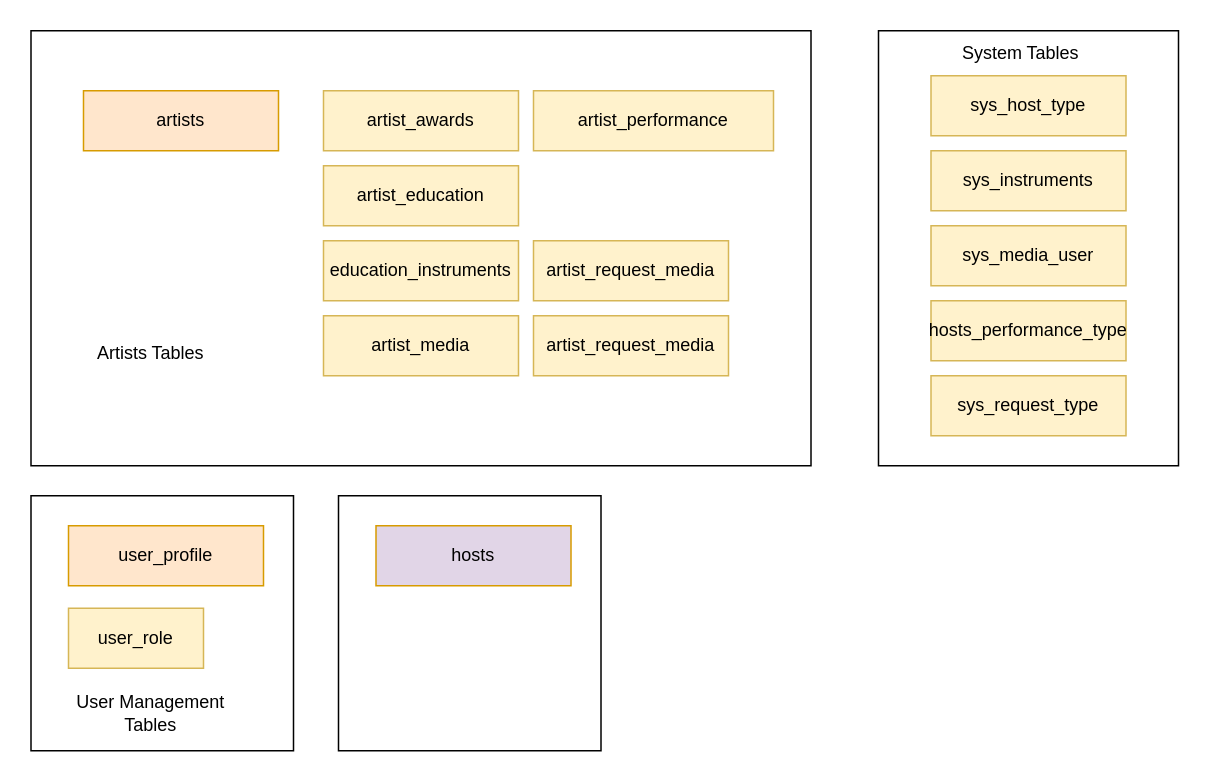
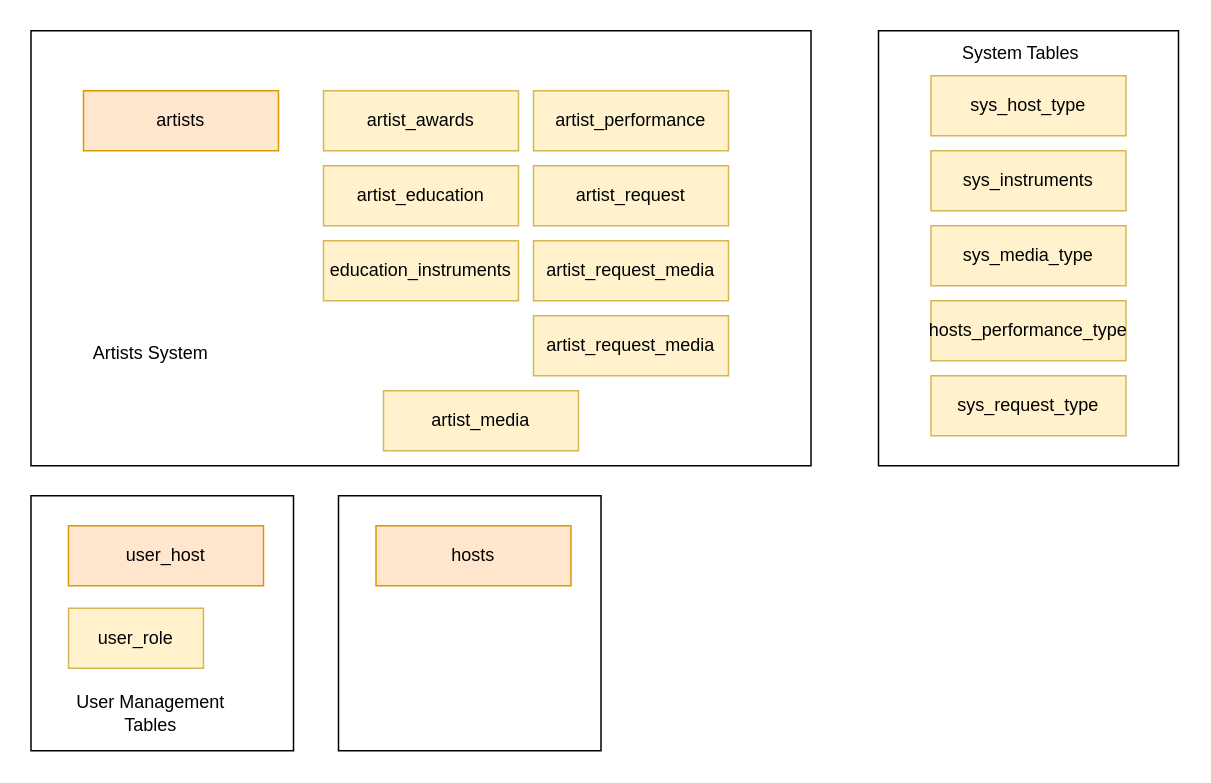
(653, 121) -> (631, 121)
none -> (631, 196)
(1028, 256) -> (1028, 256)
(421, 346) -> (481, 421)
(151, 353) -> (151, 353)
(166, 556) -> (166, 556)
(473, 556) -> (473, 556)
